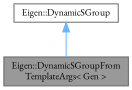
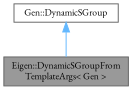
(66, 13) -> (66, 13)
